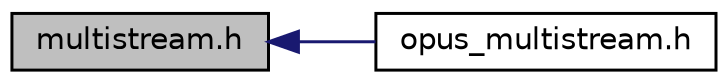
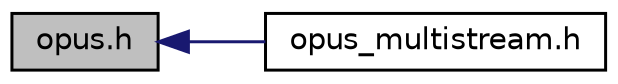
(140, 42) -> (85, 42)
